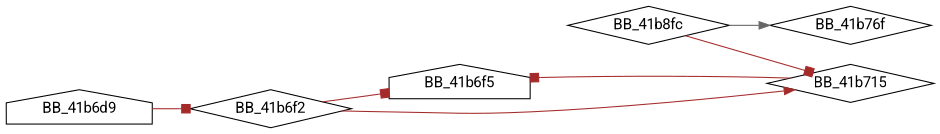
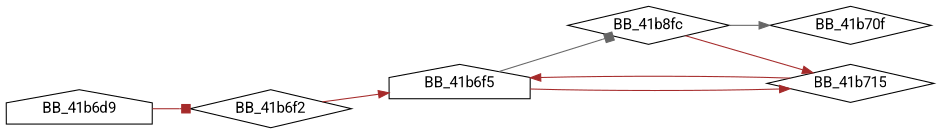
(851, 25) -> (851, 25)
(744, 53) -> (744, 53)
none -> (551, 55)
(665, 76) -> (665, 76)
(350, 98) -> (350, 98)
(563, 110) -> (655, 91)
